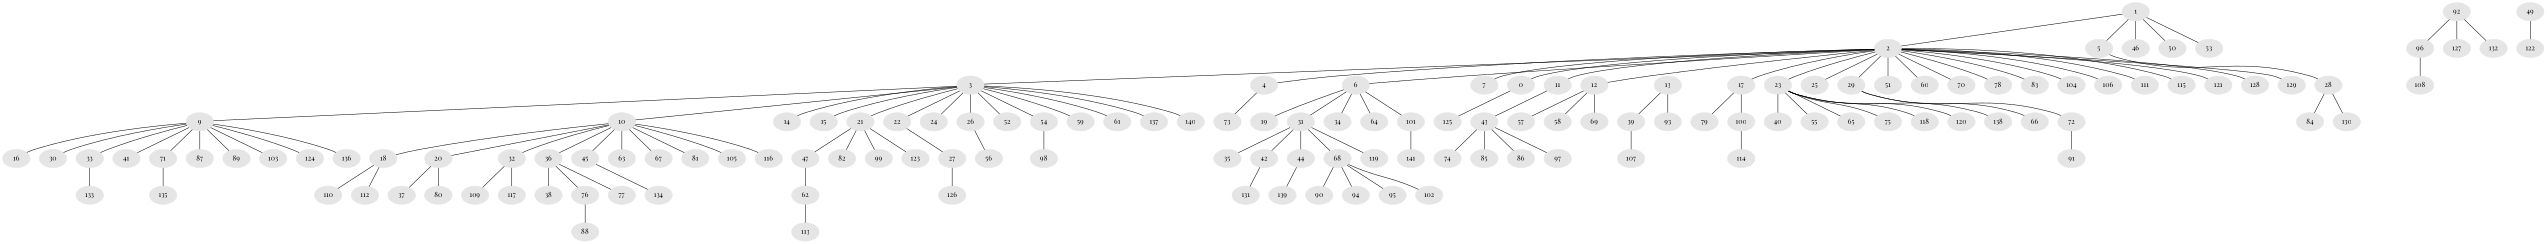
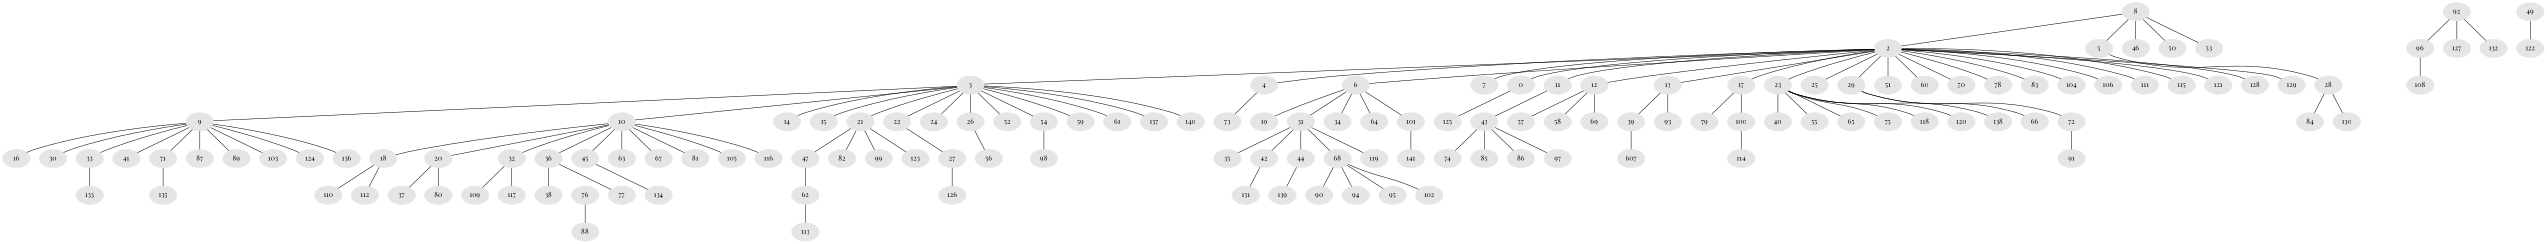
(2136, 12) -> (2136, 12)
none -> (1778, 67)
(1631, 159) -> (1631, 159)
(567, 177) -> none
